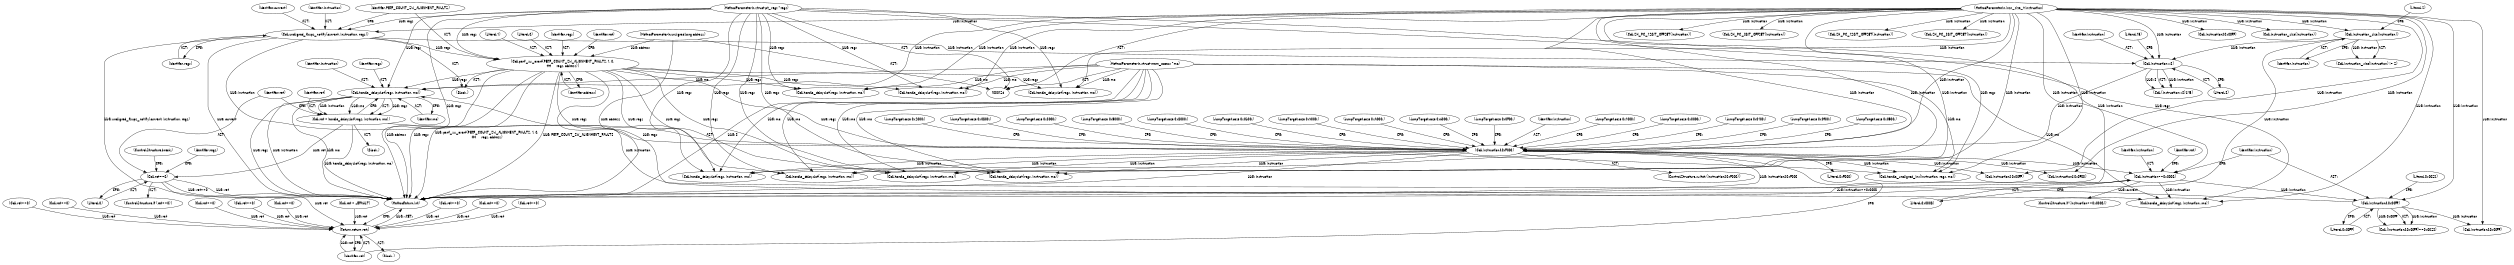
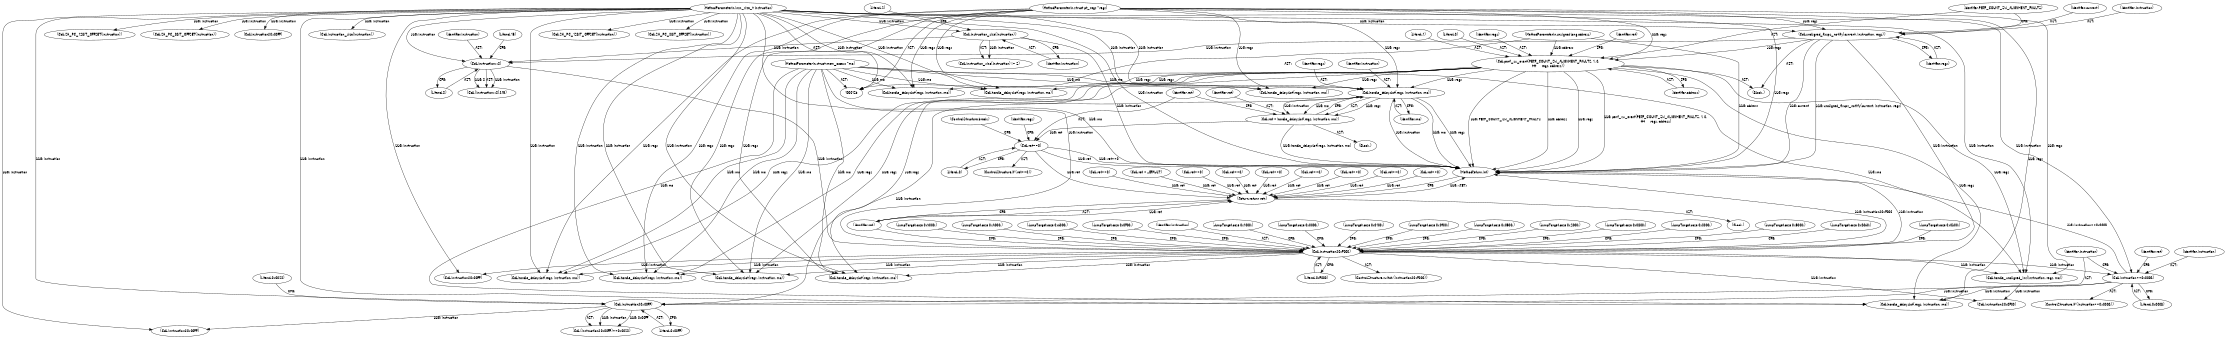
(2426, 48) -> (2014, 291)
(1168, 119) -> (1851, 225)
(733, 135) -> (1096, 119)
(736, 141) -> (1314, 265)
(2128, 190) -> (2114, 291)
